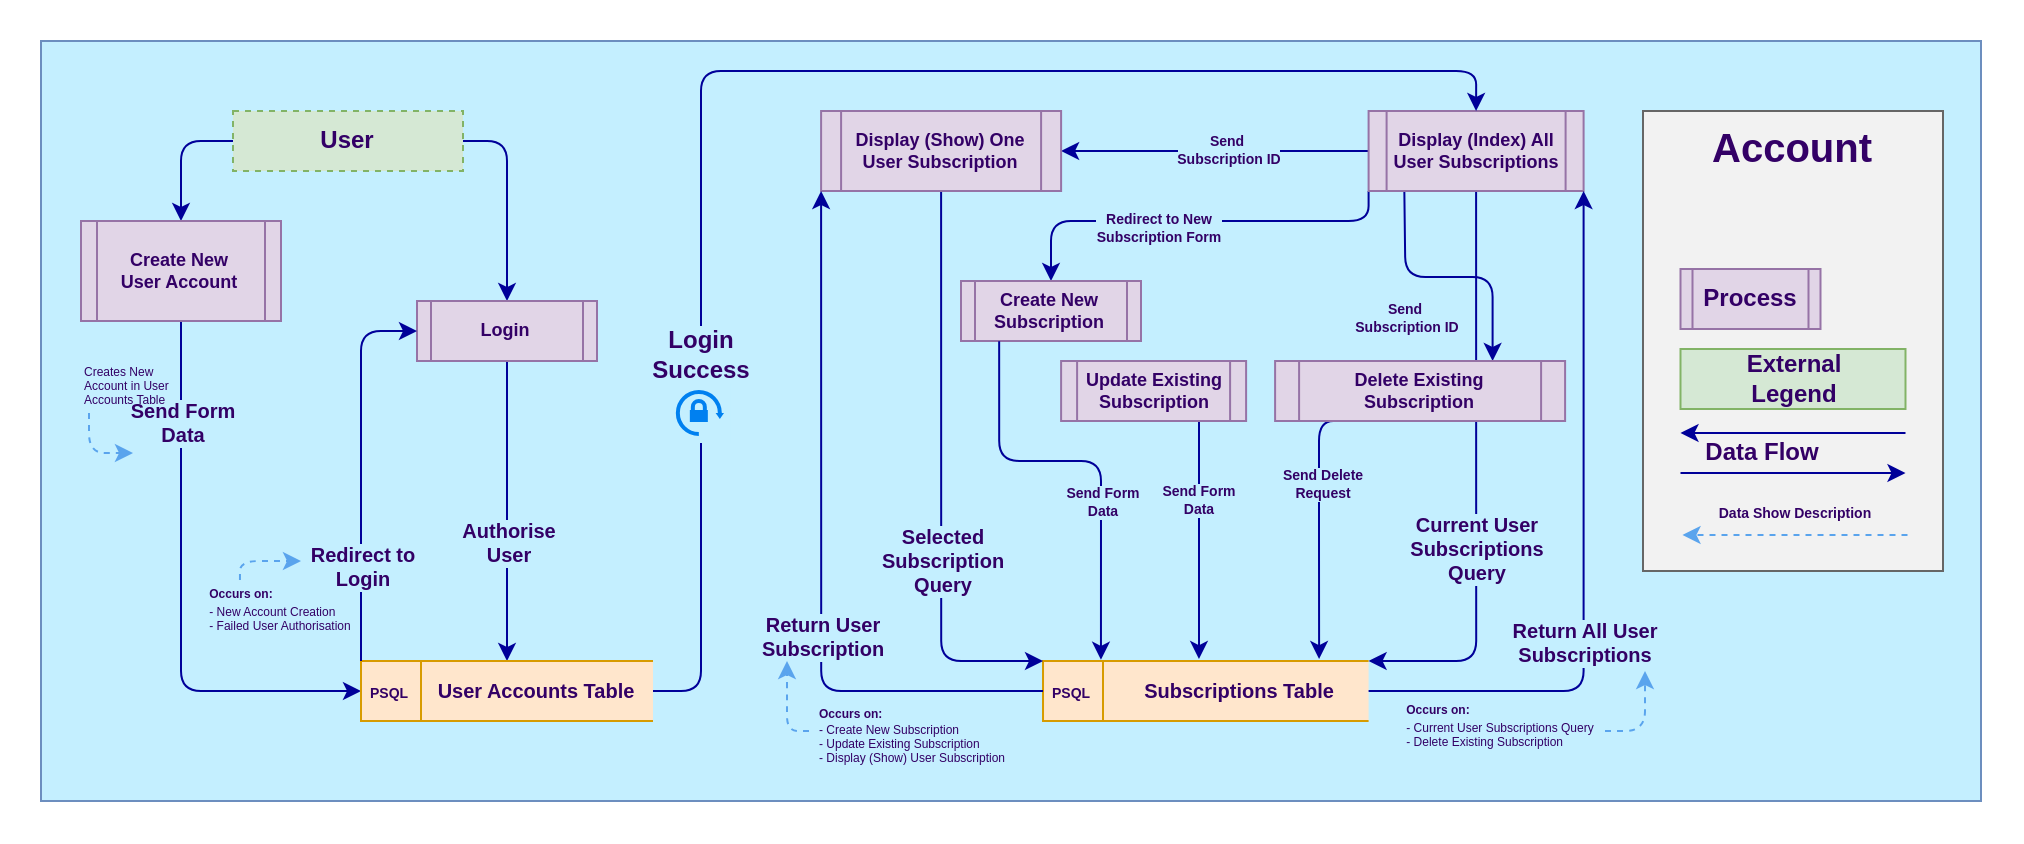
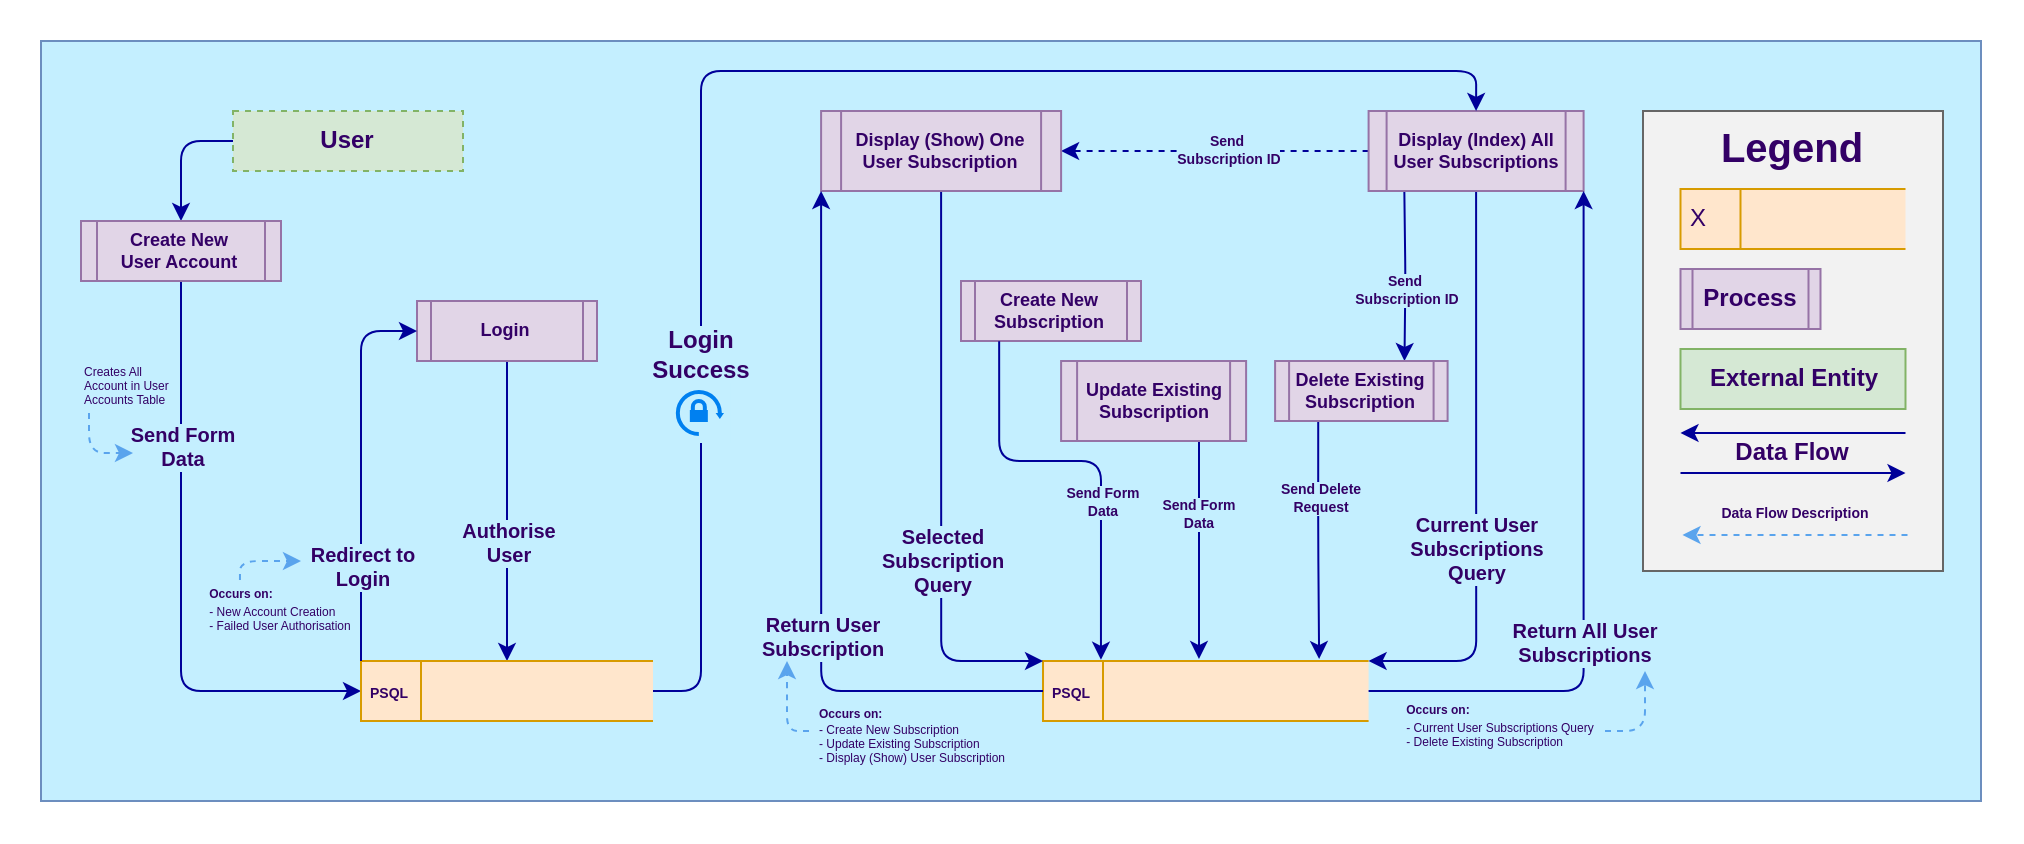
(1793, 147) -> (1793, 147)
(1129, 151) -> (1129, 151)
(507, 200) -> none
none -> (1793, 219)
(1304, 221) -> none
(181, 271) -> (181, 251)
(1795, 379) -> (1795, 379)
(128, 387) -> (128, 387)
(1154, 391) -> (1154, 401)
(1420, 391) -> (1361, 391)
(1763, 453) -> (1793, 453)
(1796, 515) -> (1796, 515)
(537, 691) -> none
(1240, 691) -> none
